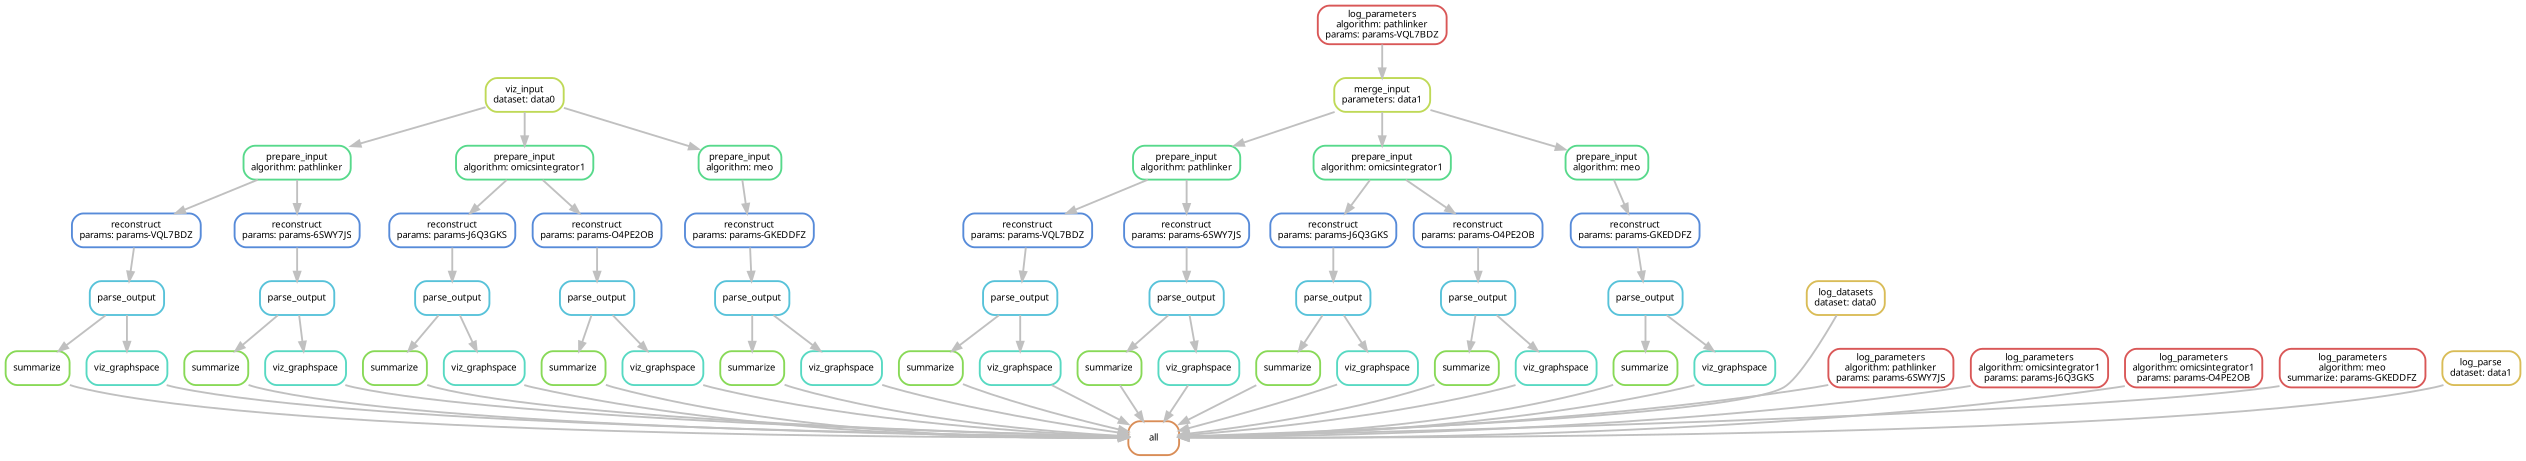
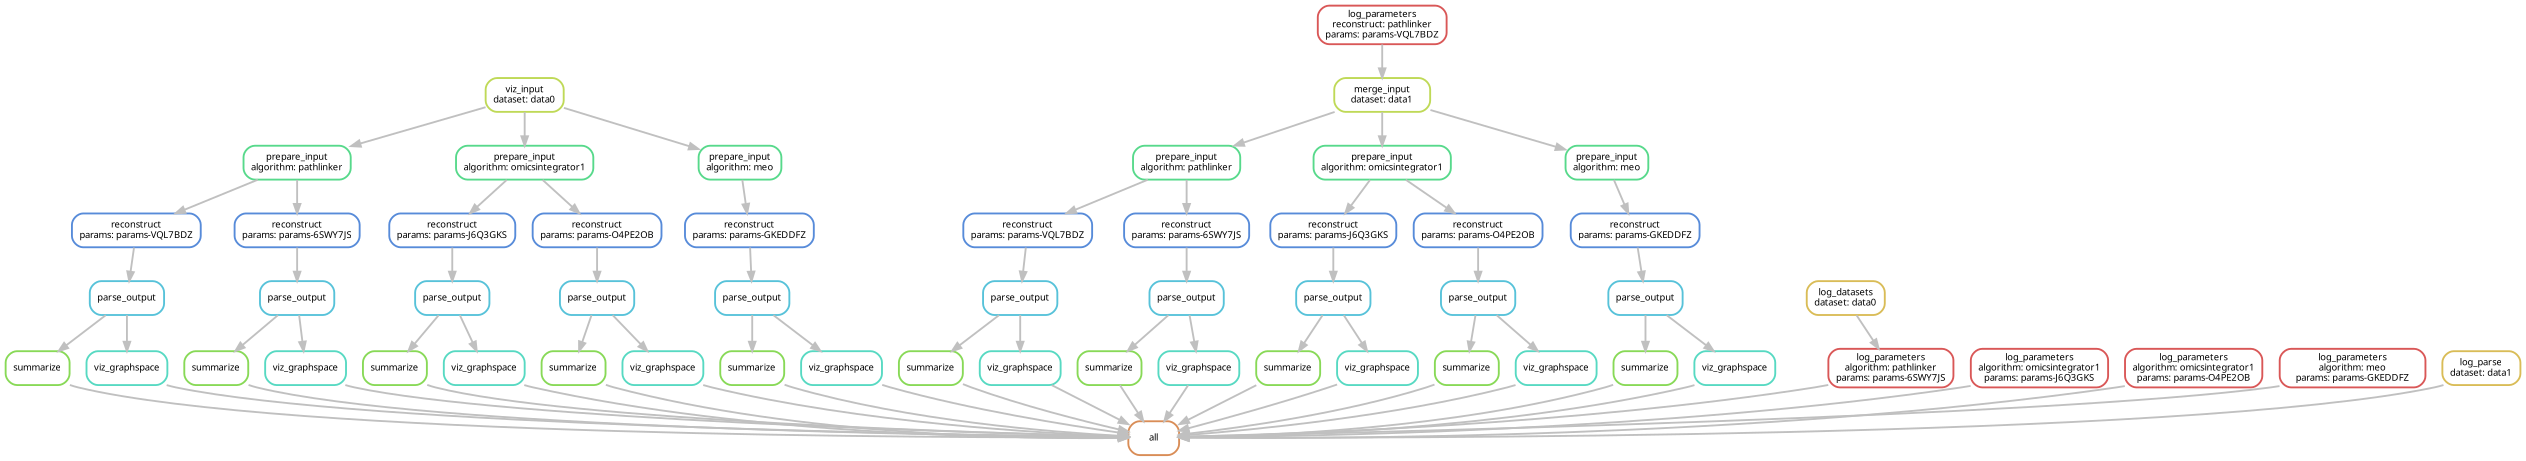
(1382, 25) -> (1382, 25)
(1382, 95) -> (1382, 95)
(2353, 368) -> (2353, 368)
(1533, 420) -> (1865, 328)
